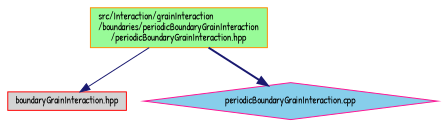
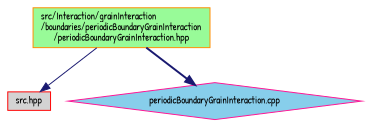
(67, 101) -> (29, 101)
